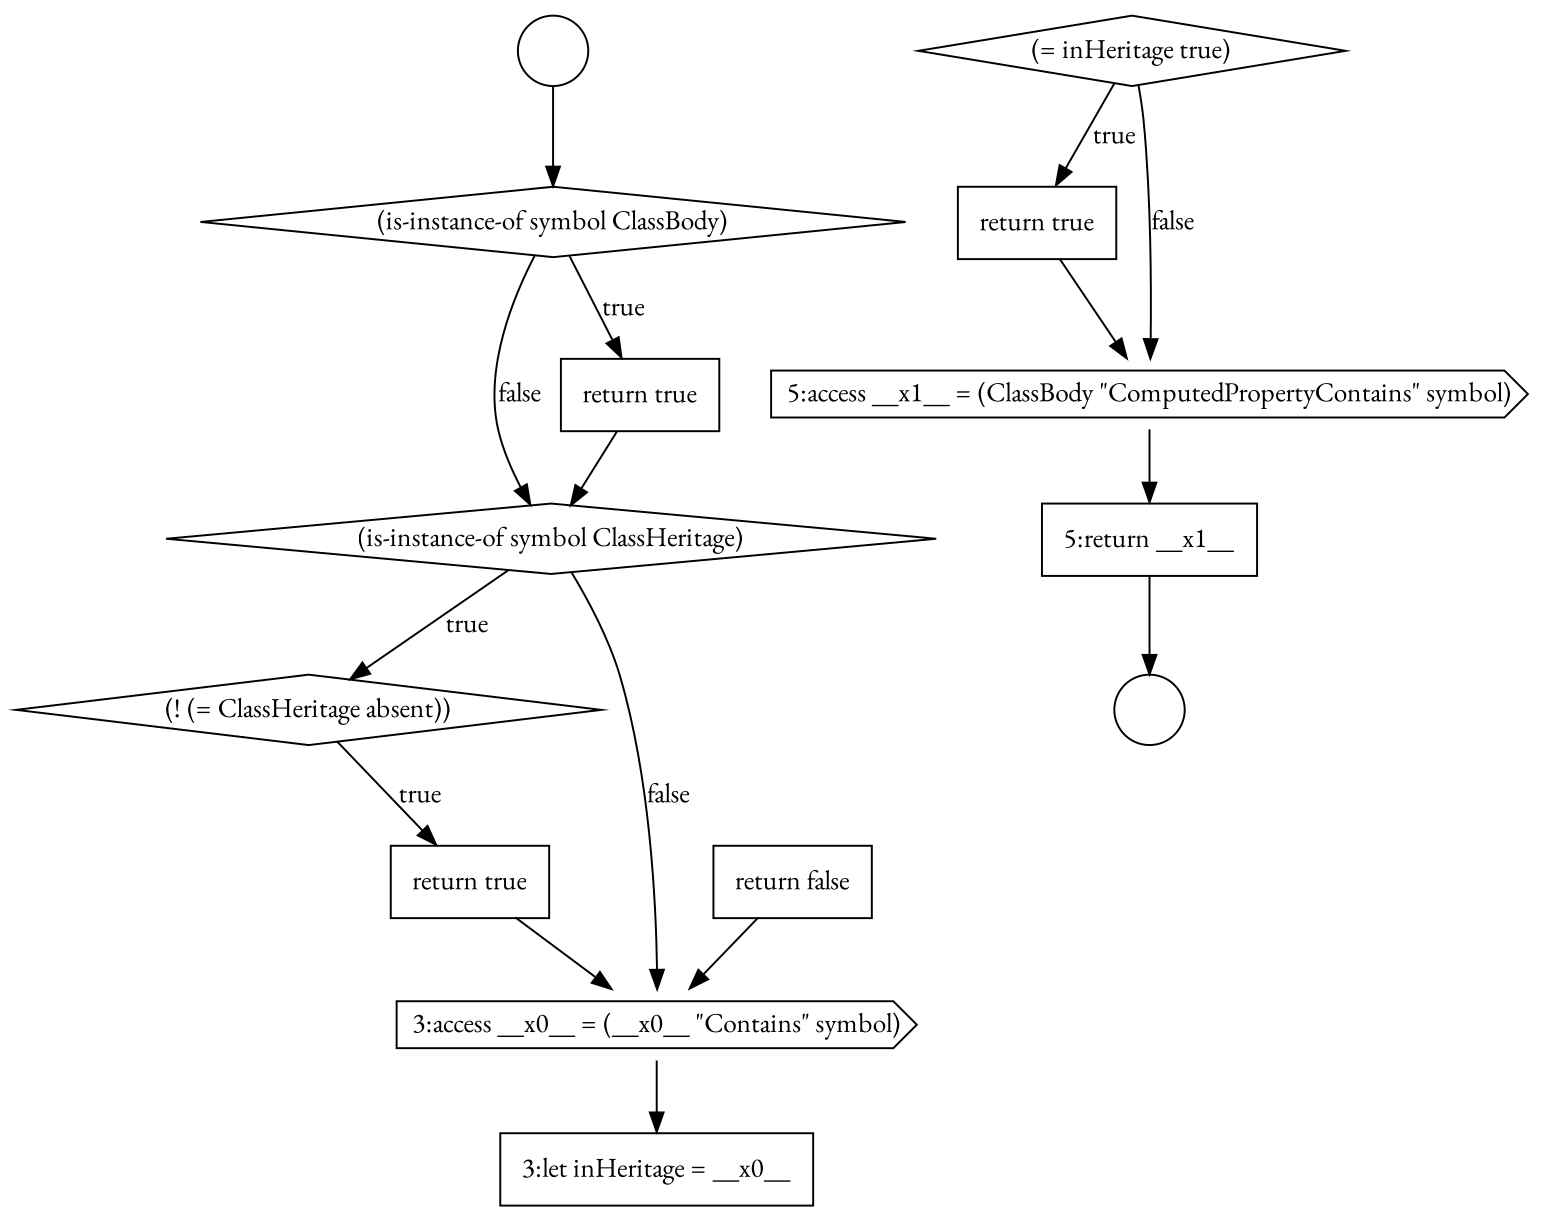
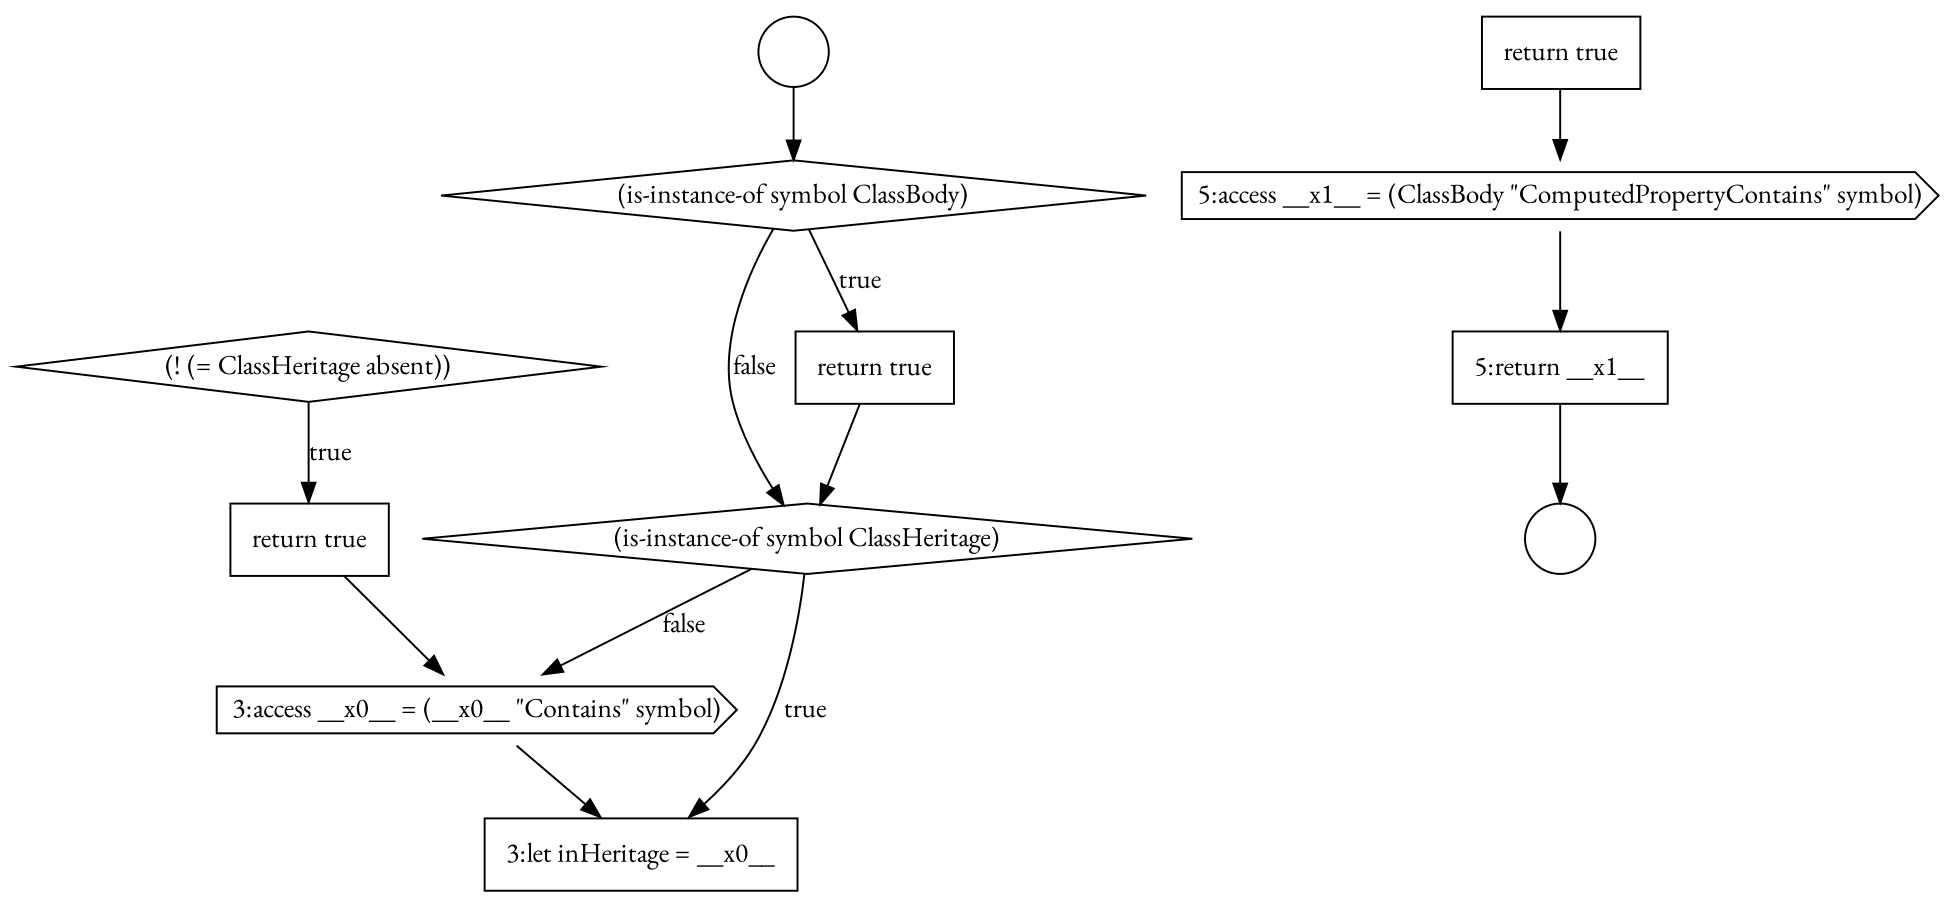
(1132, 51) -> none
(437, 619) -> (776, 699)
(792, 881) -> none
